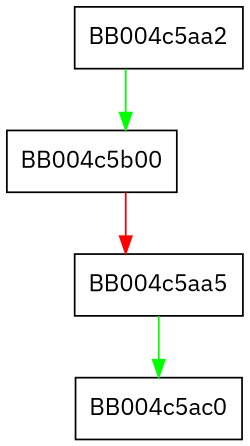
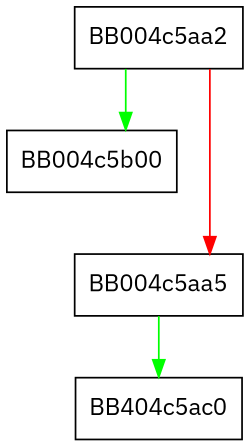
(126, 214) -> (210, 153)
(159, 409) -> (159, 409)
